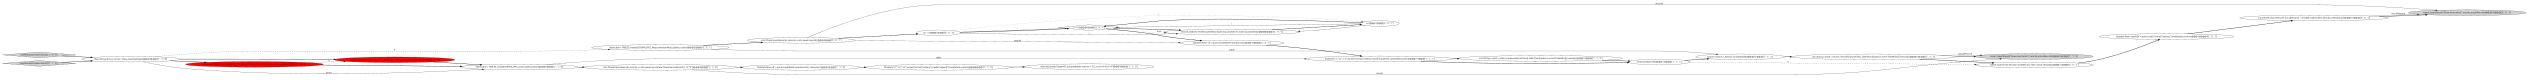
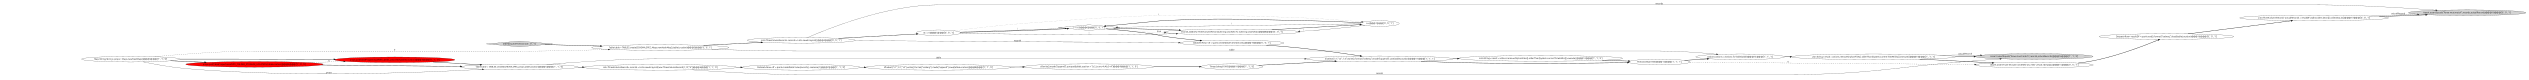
none -> (519, 44)
(39, 55) -> none
(39, 63) -> none
none -> (1232, 67)
